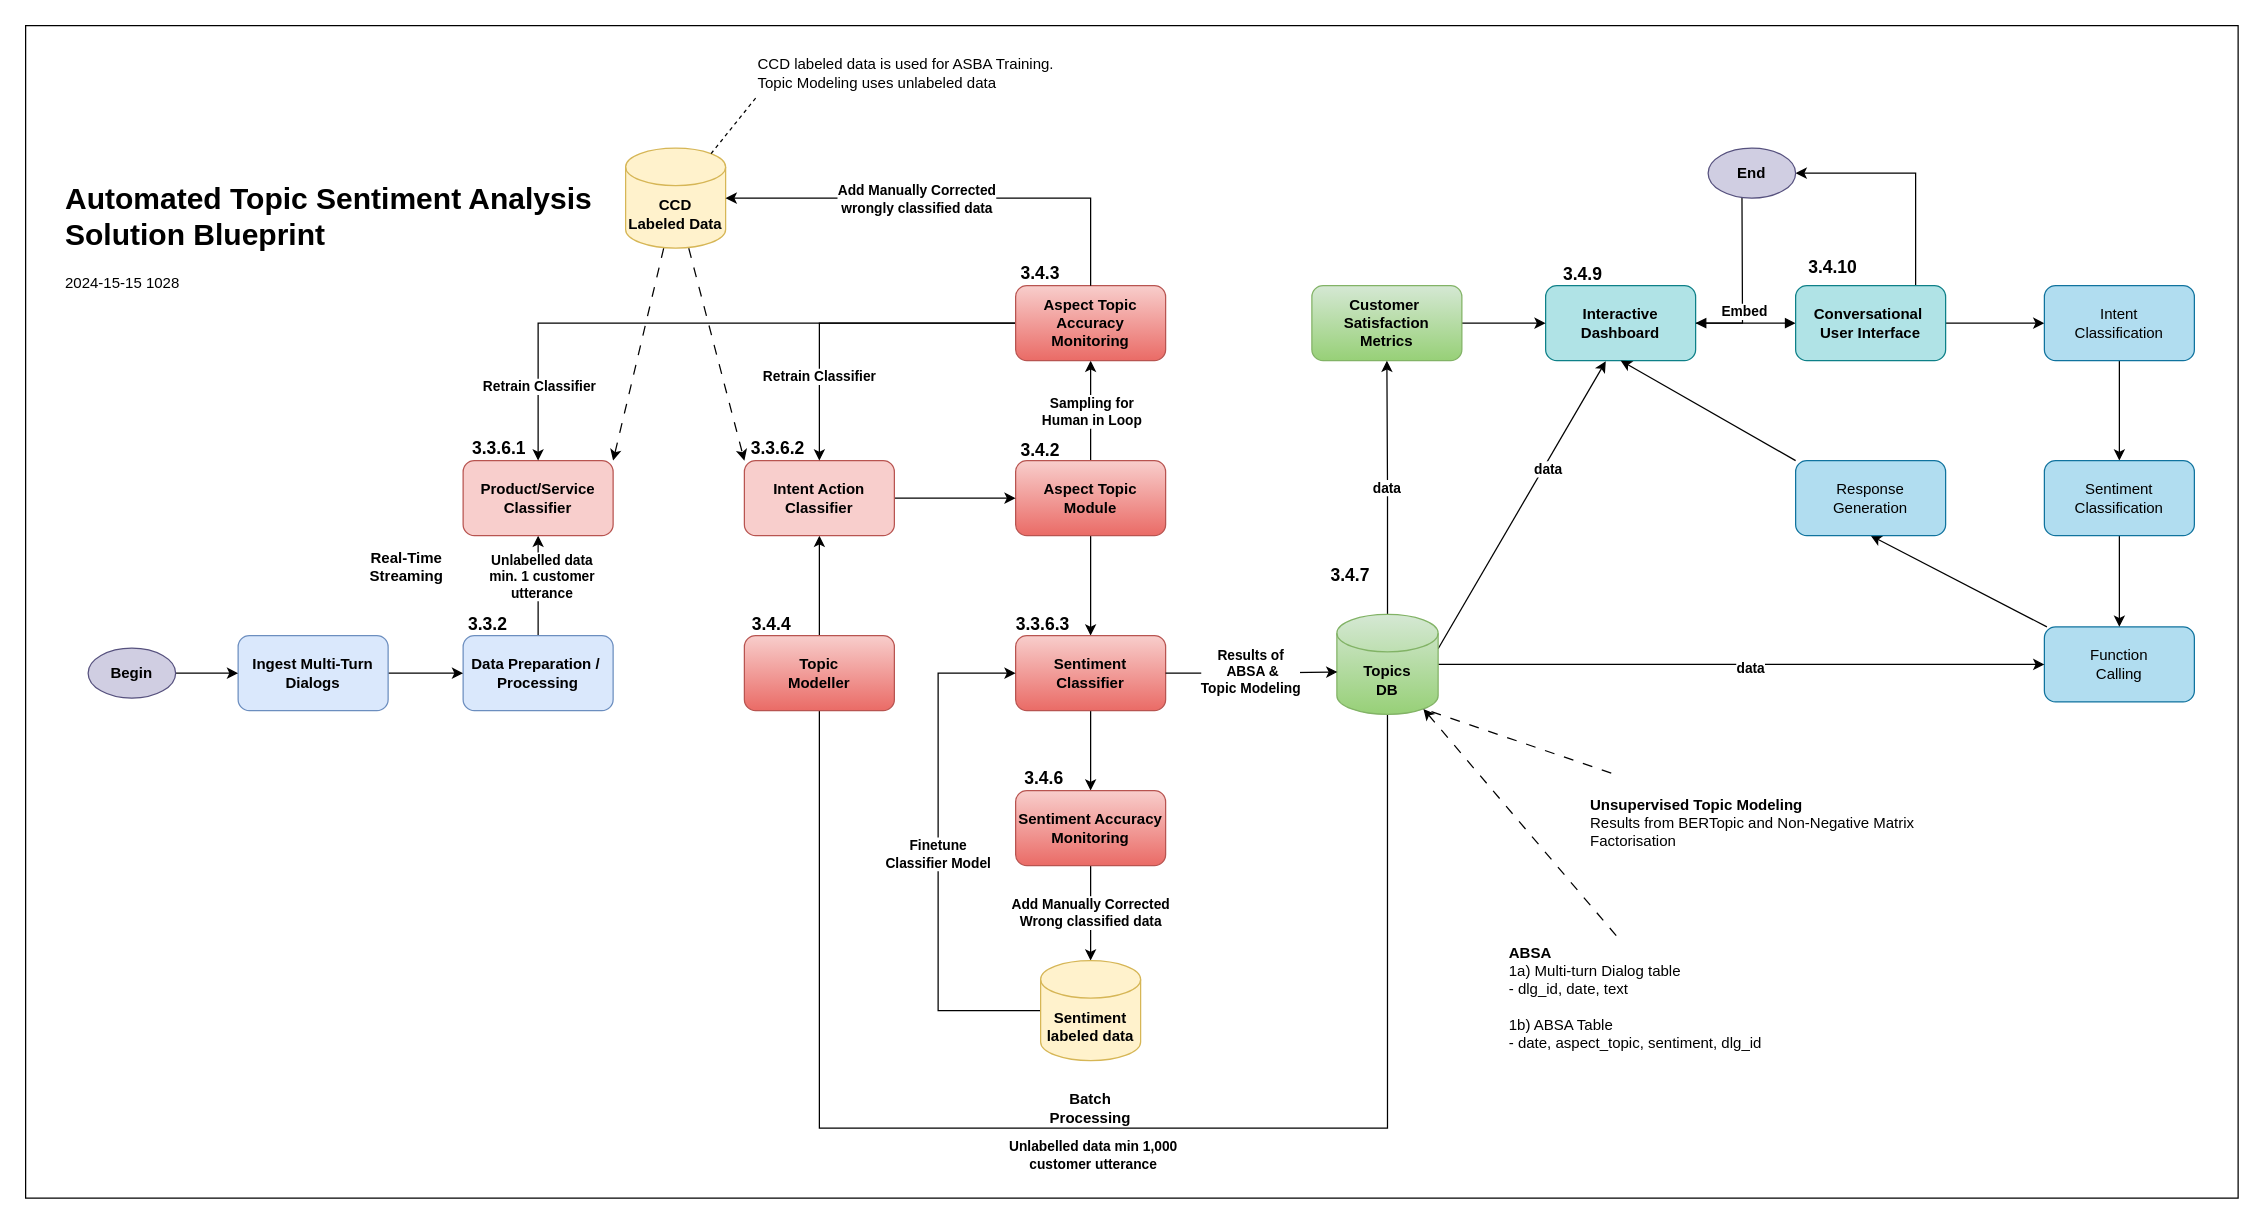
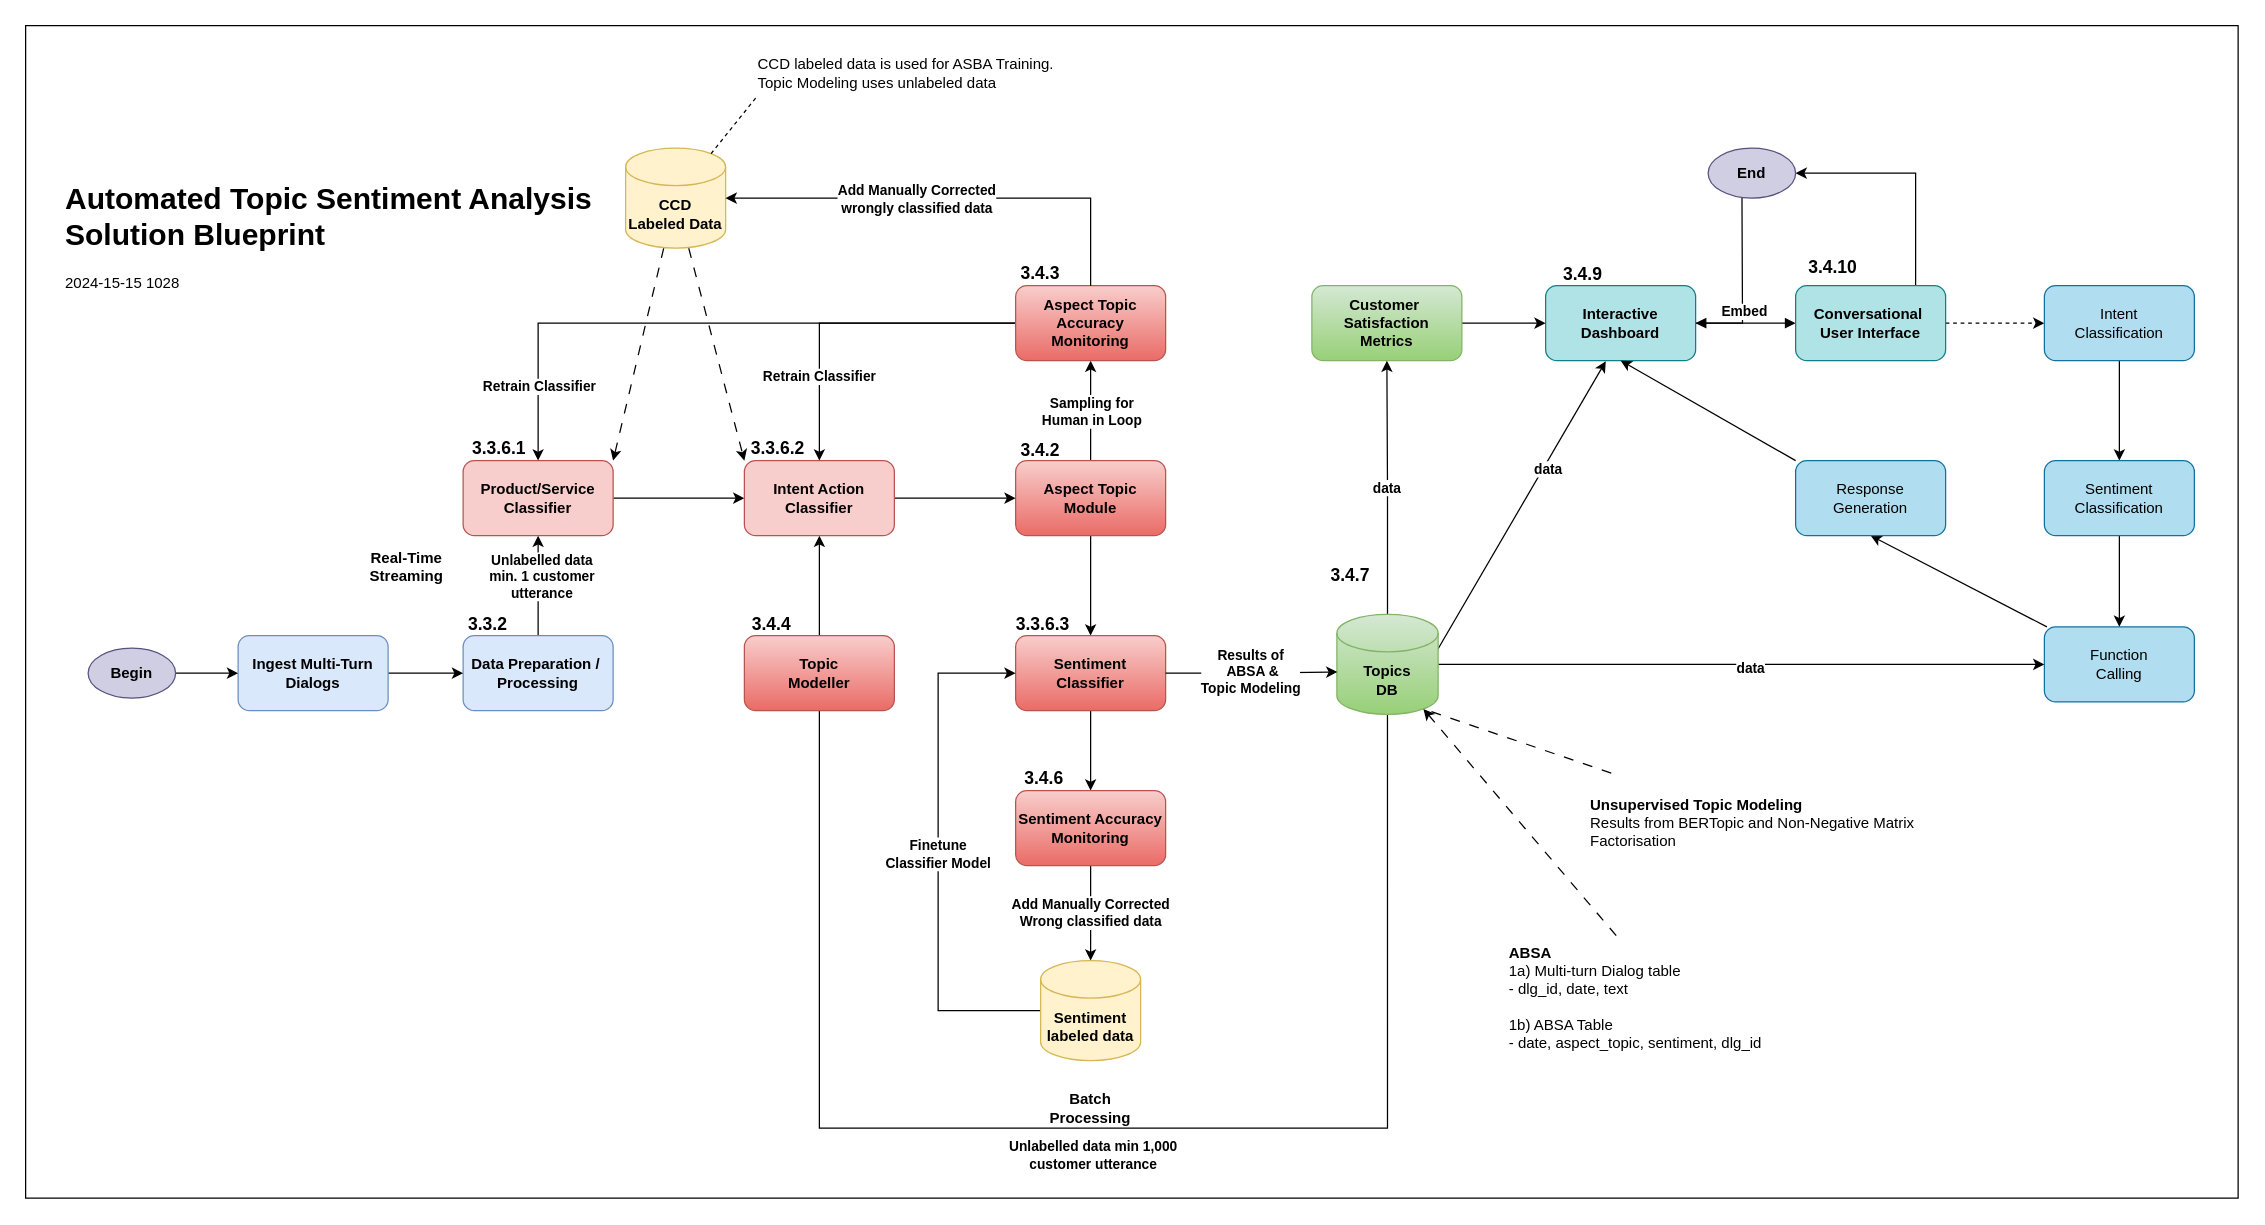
(1991, 323) -> (1991, 323)
none -> (674, 498)
